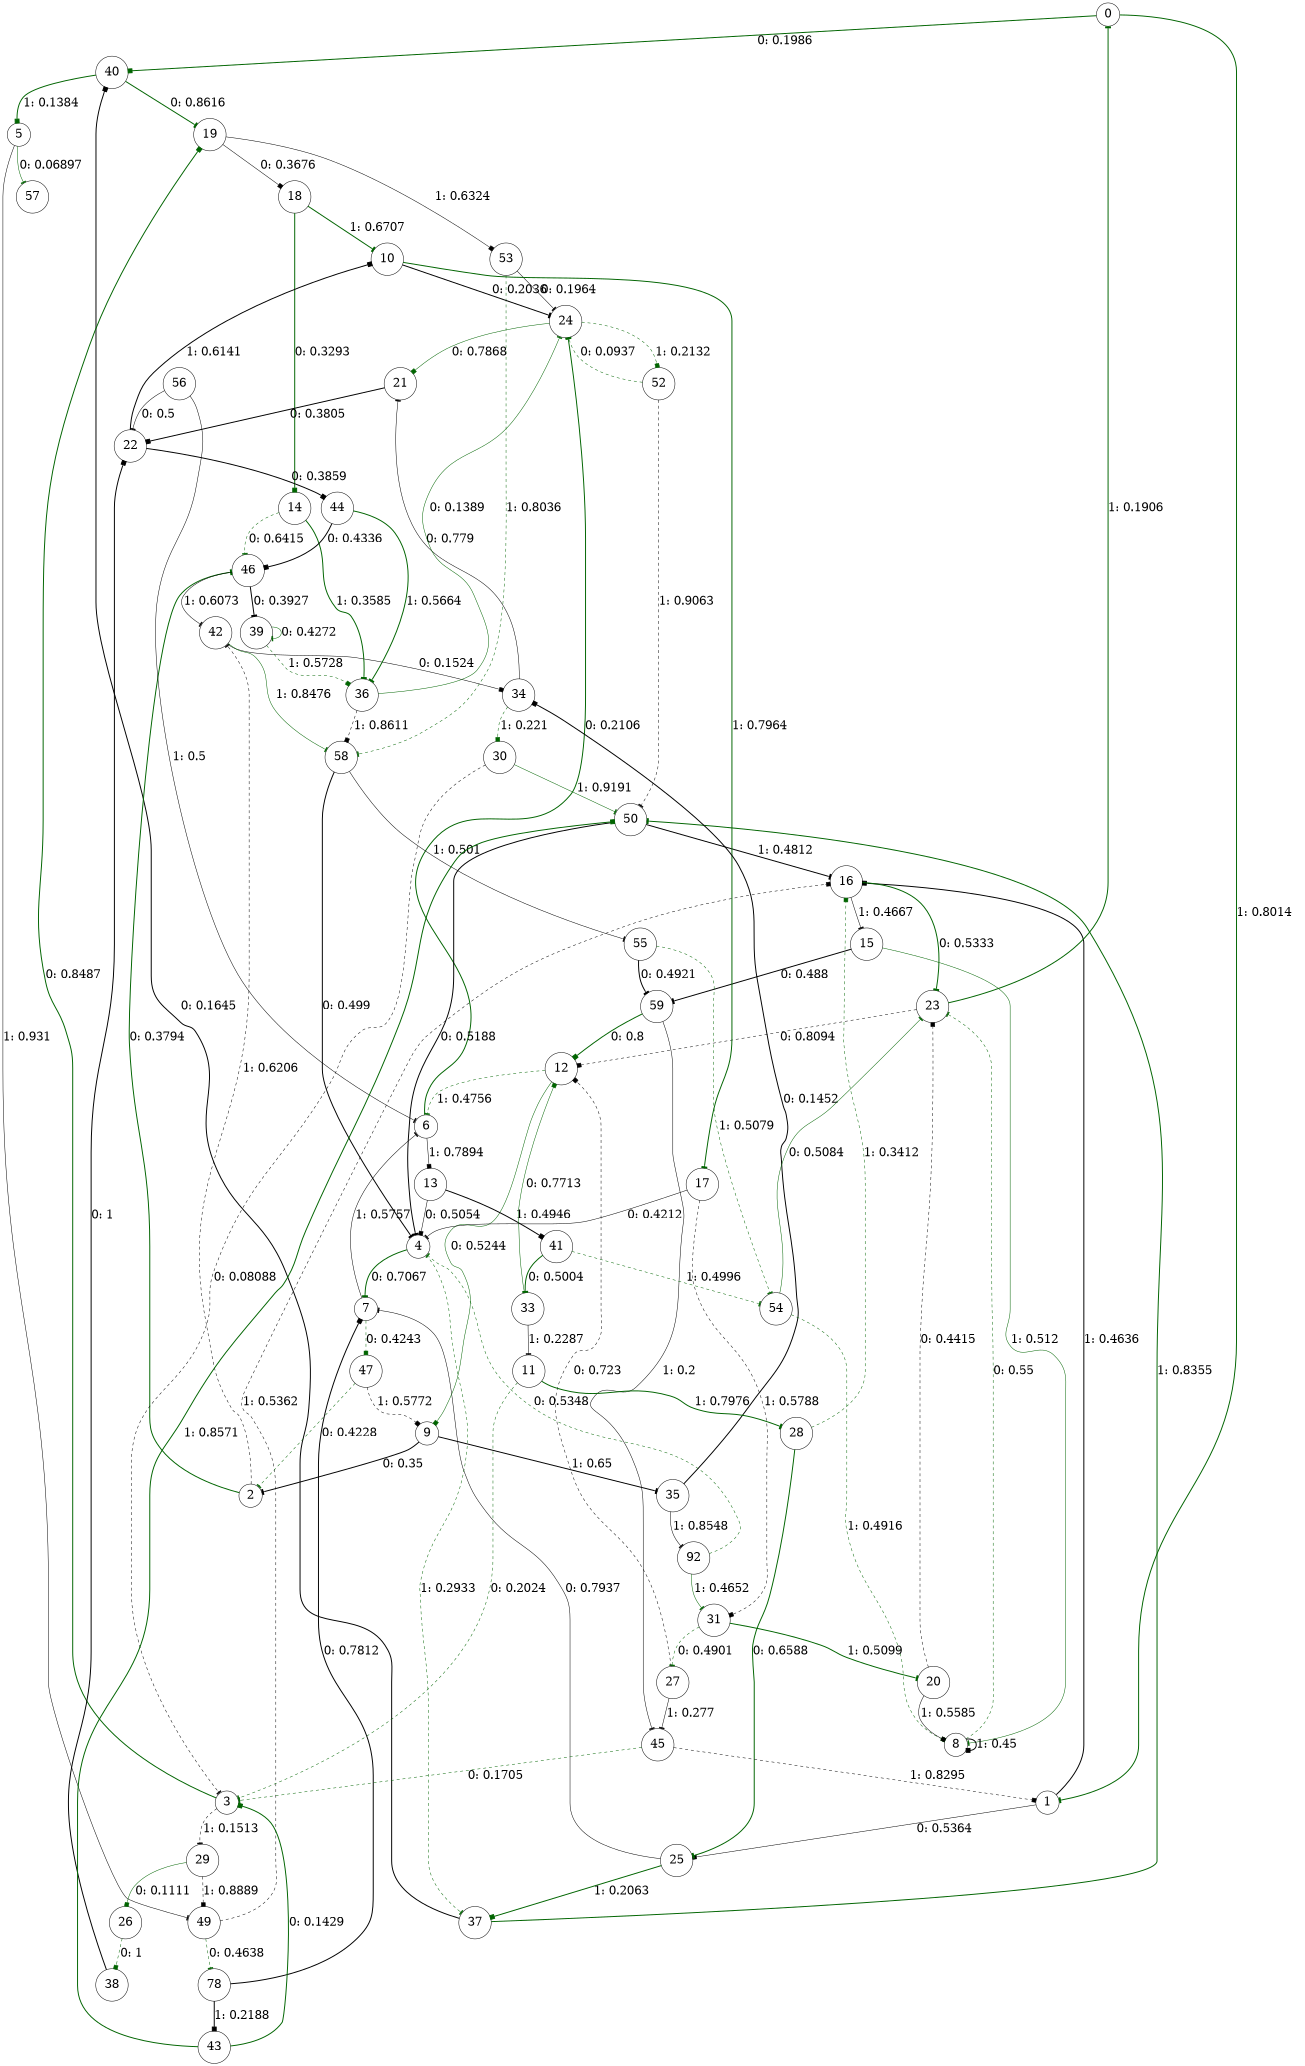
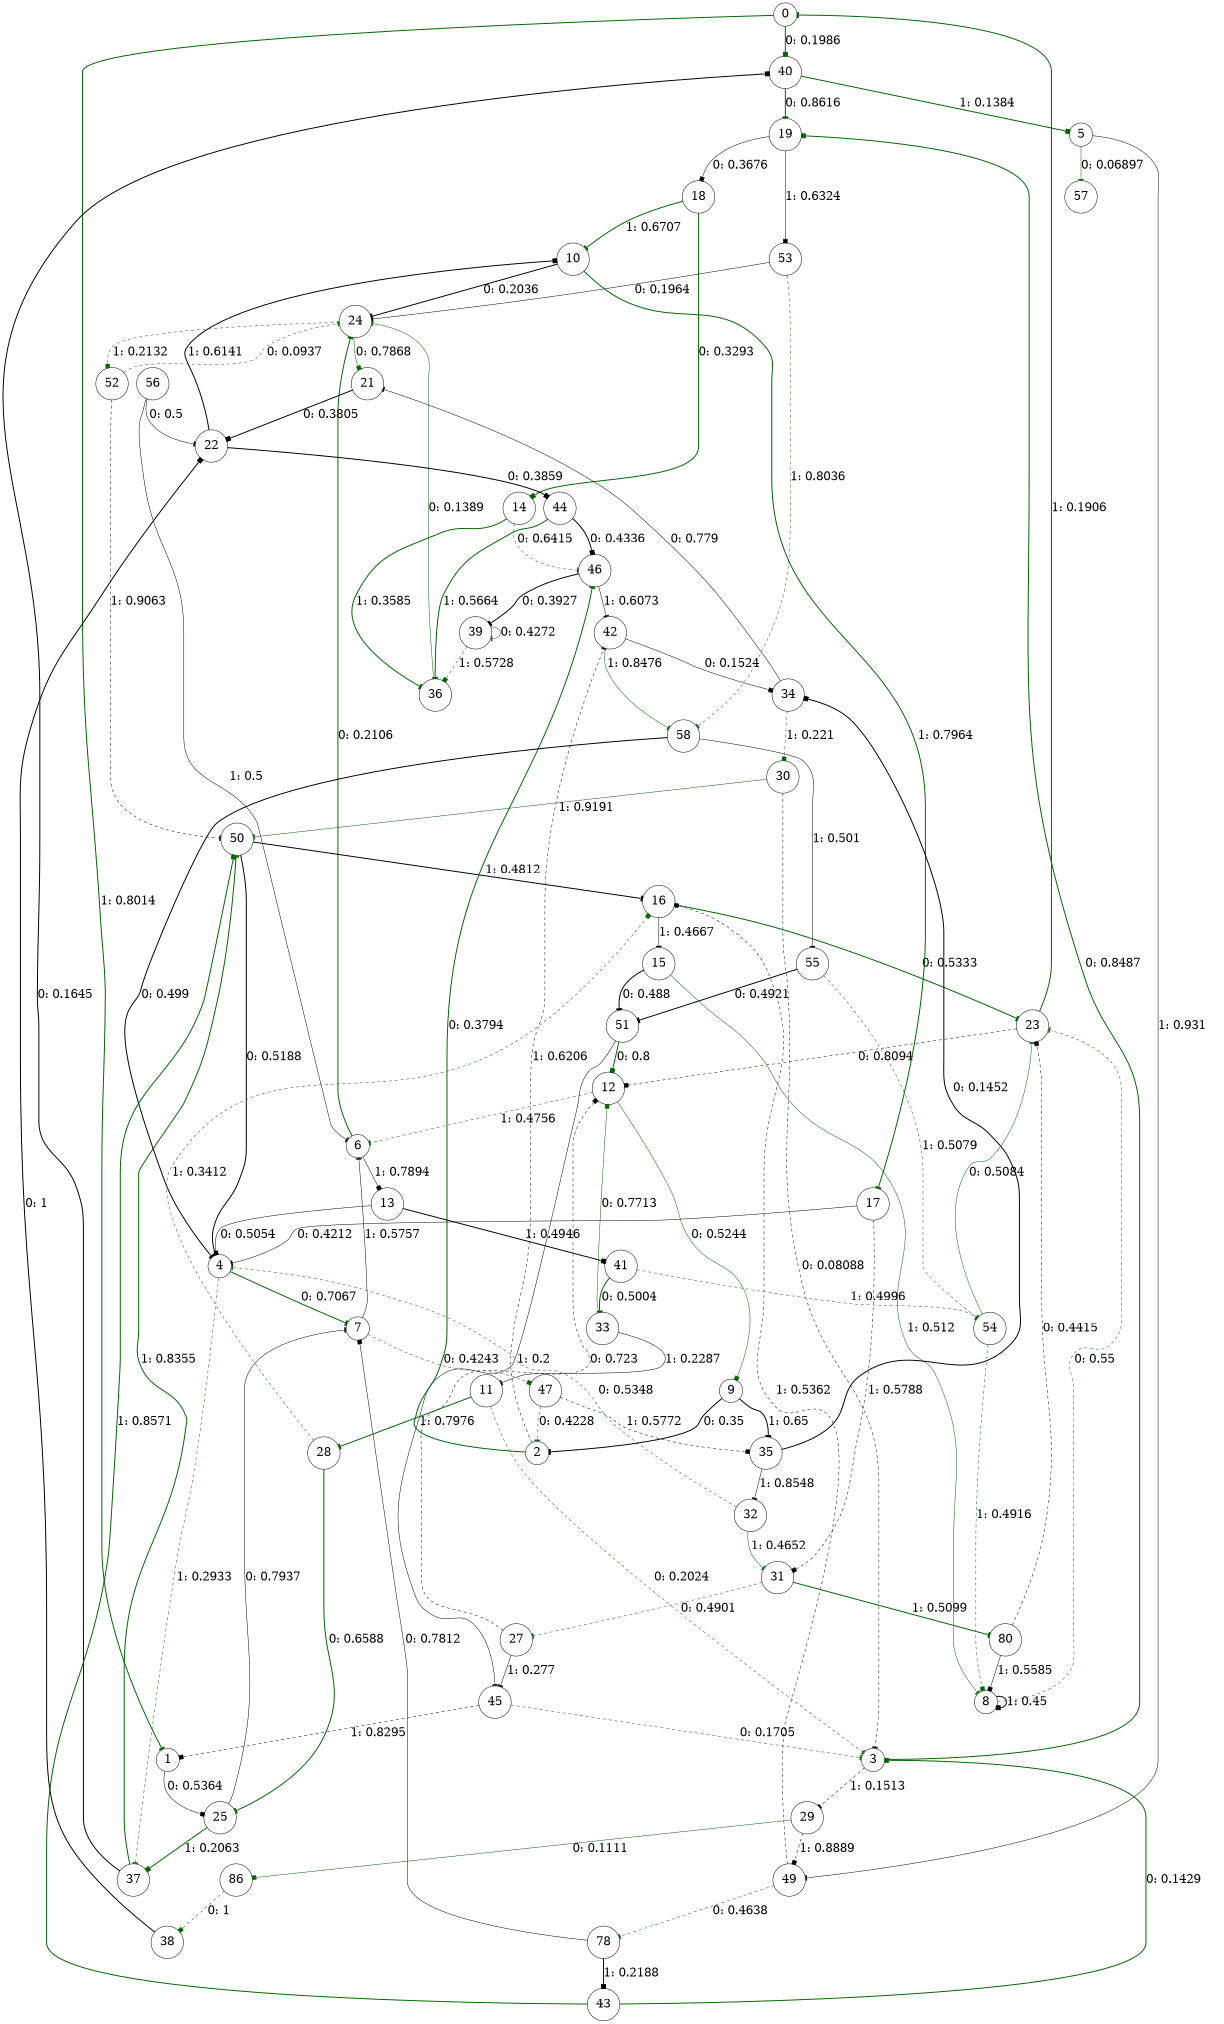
(352, 724) -> none
(657, 1006) -> (622, 1026)
(1084, 1257) -> none
(384, 1413) -> (649, 1436)
(694, 1558) -> (750, 1515)
(934, 1683) -> (1005, 1640)
(346, 1699) -> (407, 1710)
(126, 1923) -> (236, 1880)
